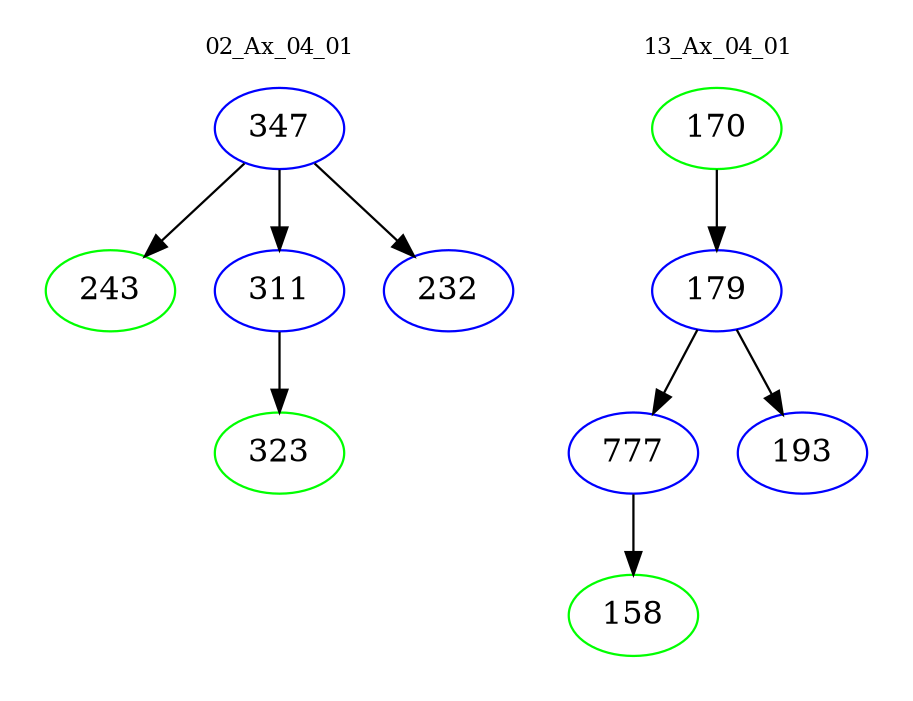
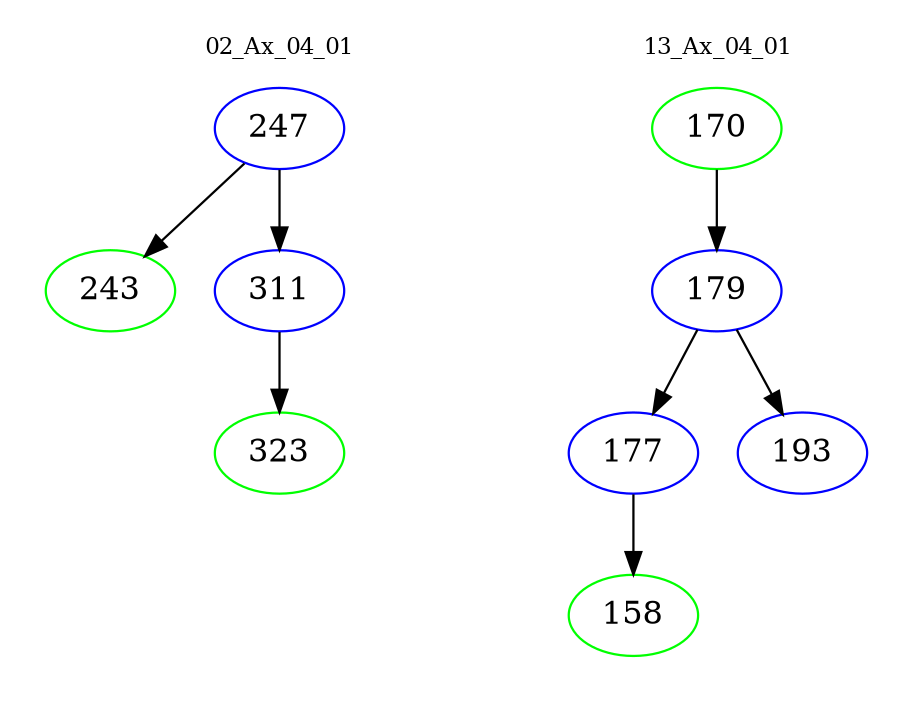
(280, 128) -> (280, 128)
(449, 291) -> none
(633, 453) -> (633, 453)
